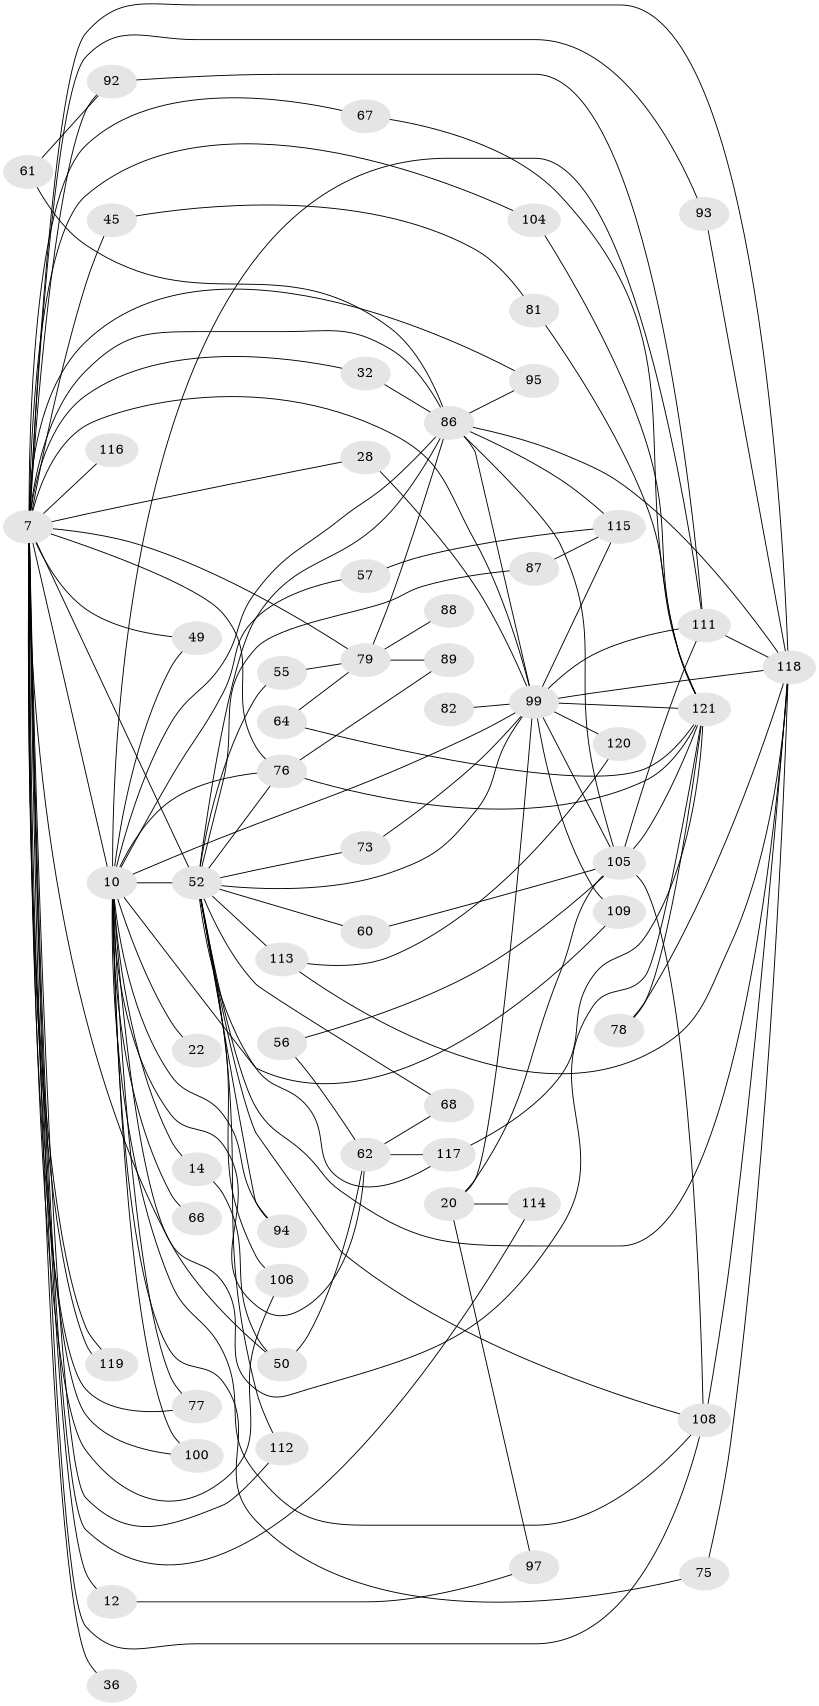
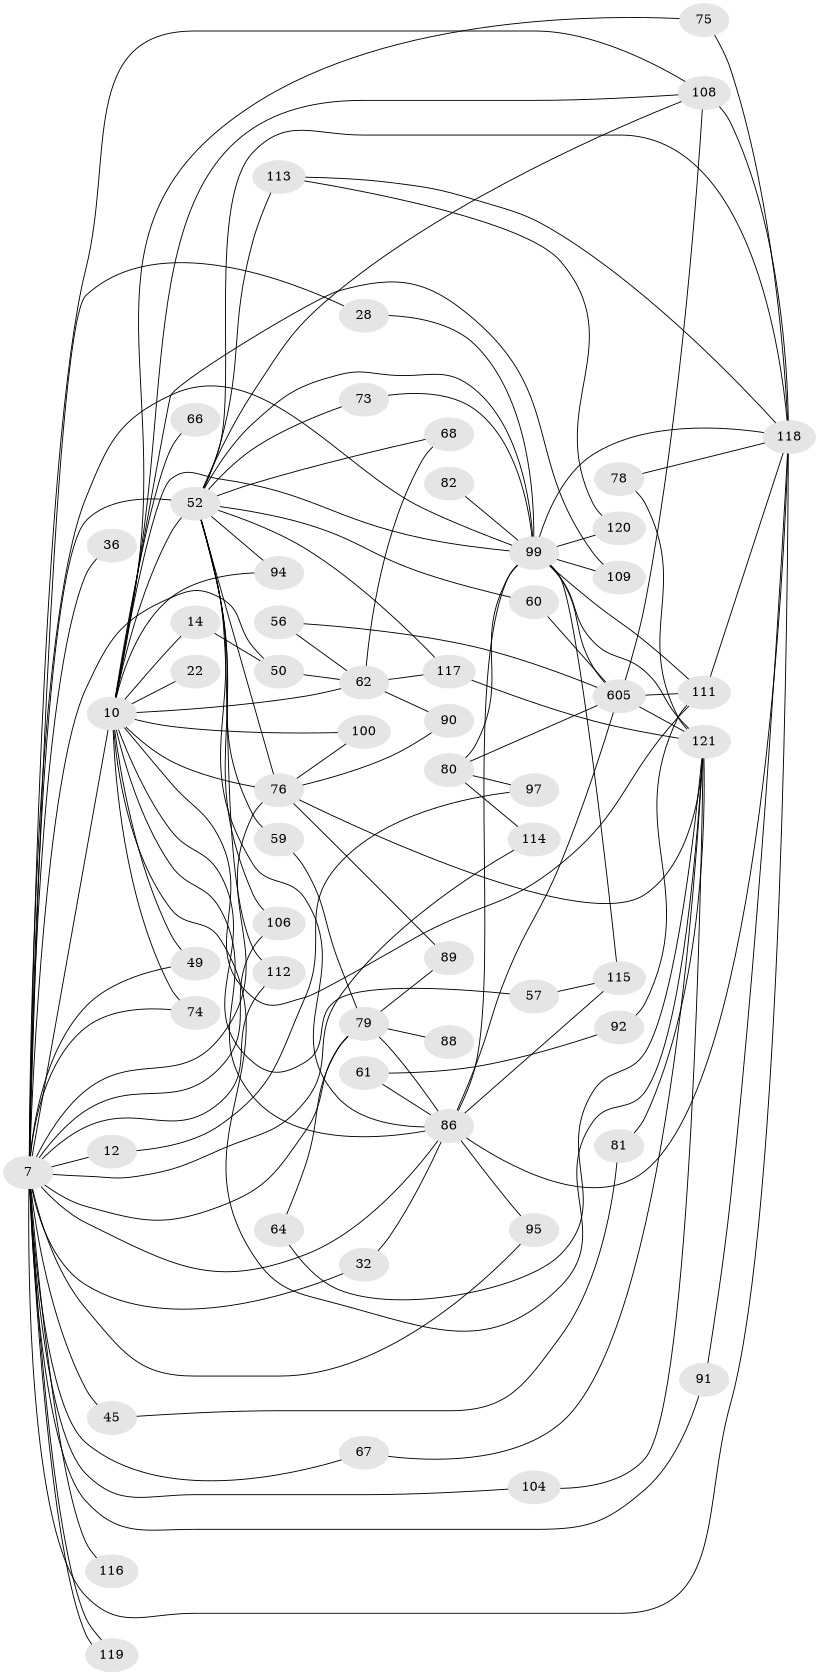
(704, 214) -> (704, 1380)
(57, 236) -> none
(534, 569) -> none
(282, 673) -> (279, 840)
none -> (449, 721)
(619, 863) -> (619, 696)
(39, 1029) -> (321, 761)
(449, 1204) -> (449, 770)
(197, 1407) -> (195, 1013)
